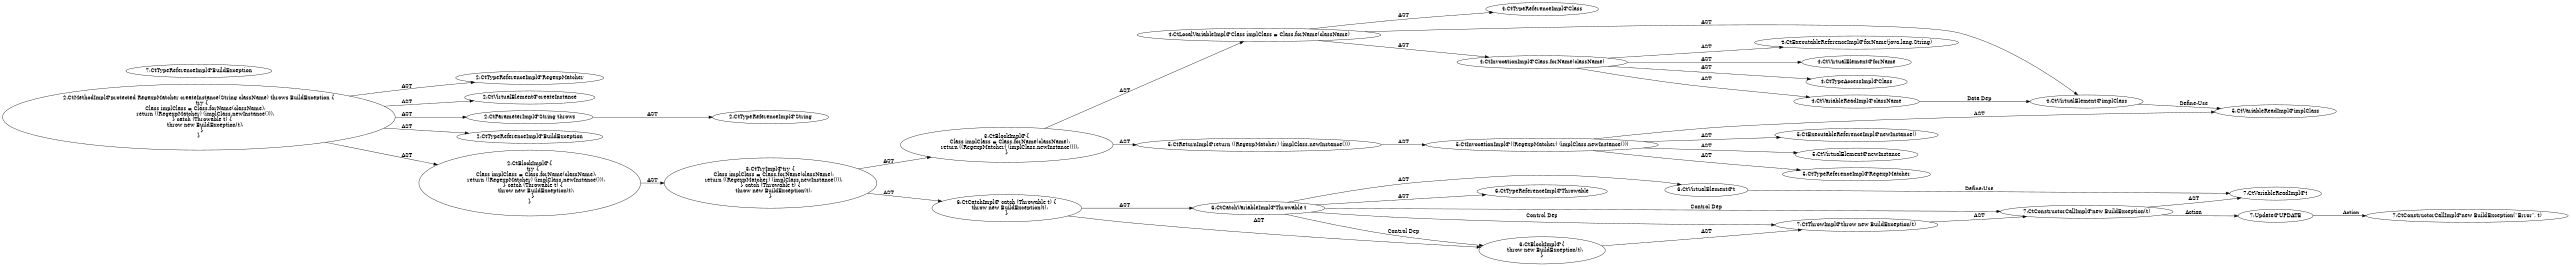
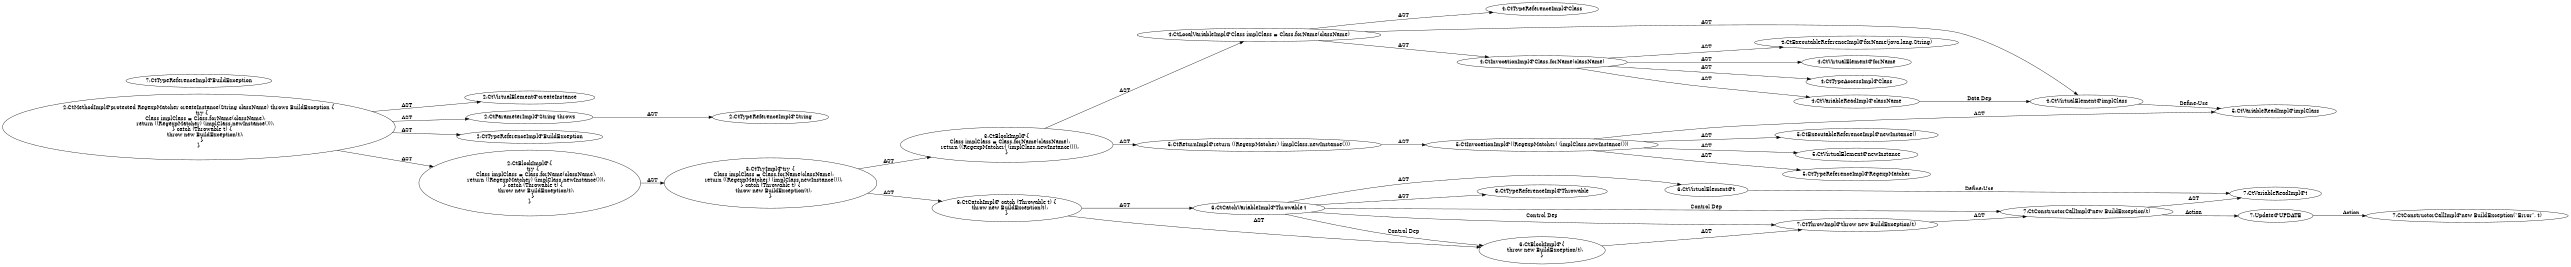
(530, 78) -> none
